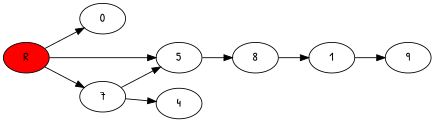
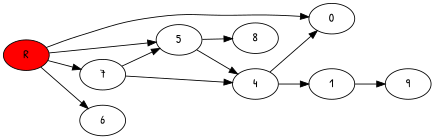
none -> (290, 54)
(289, 58) -> (289, 84)
none -> (213, 60)
none -> (103, 121)
